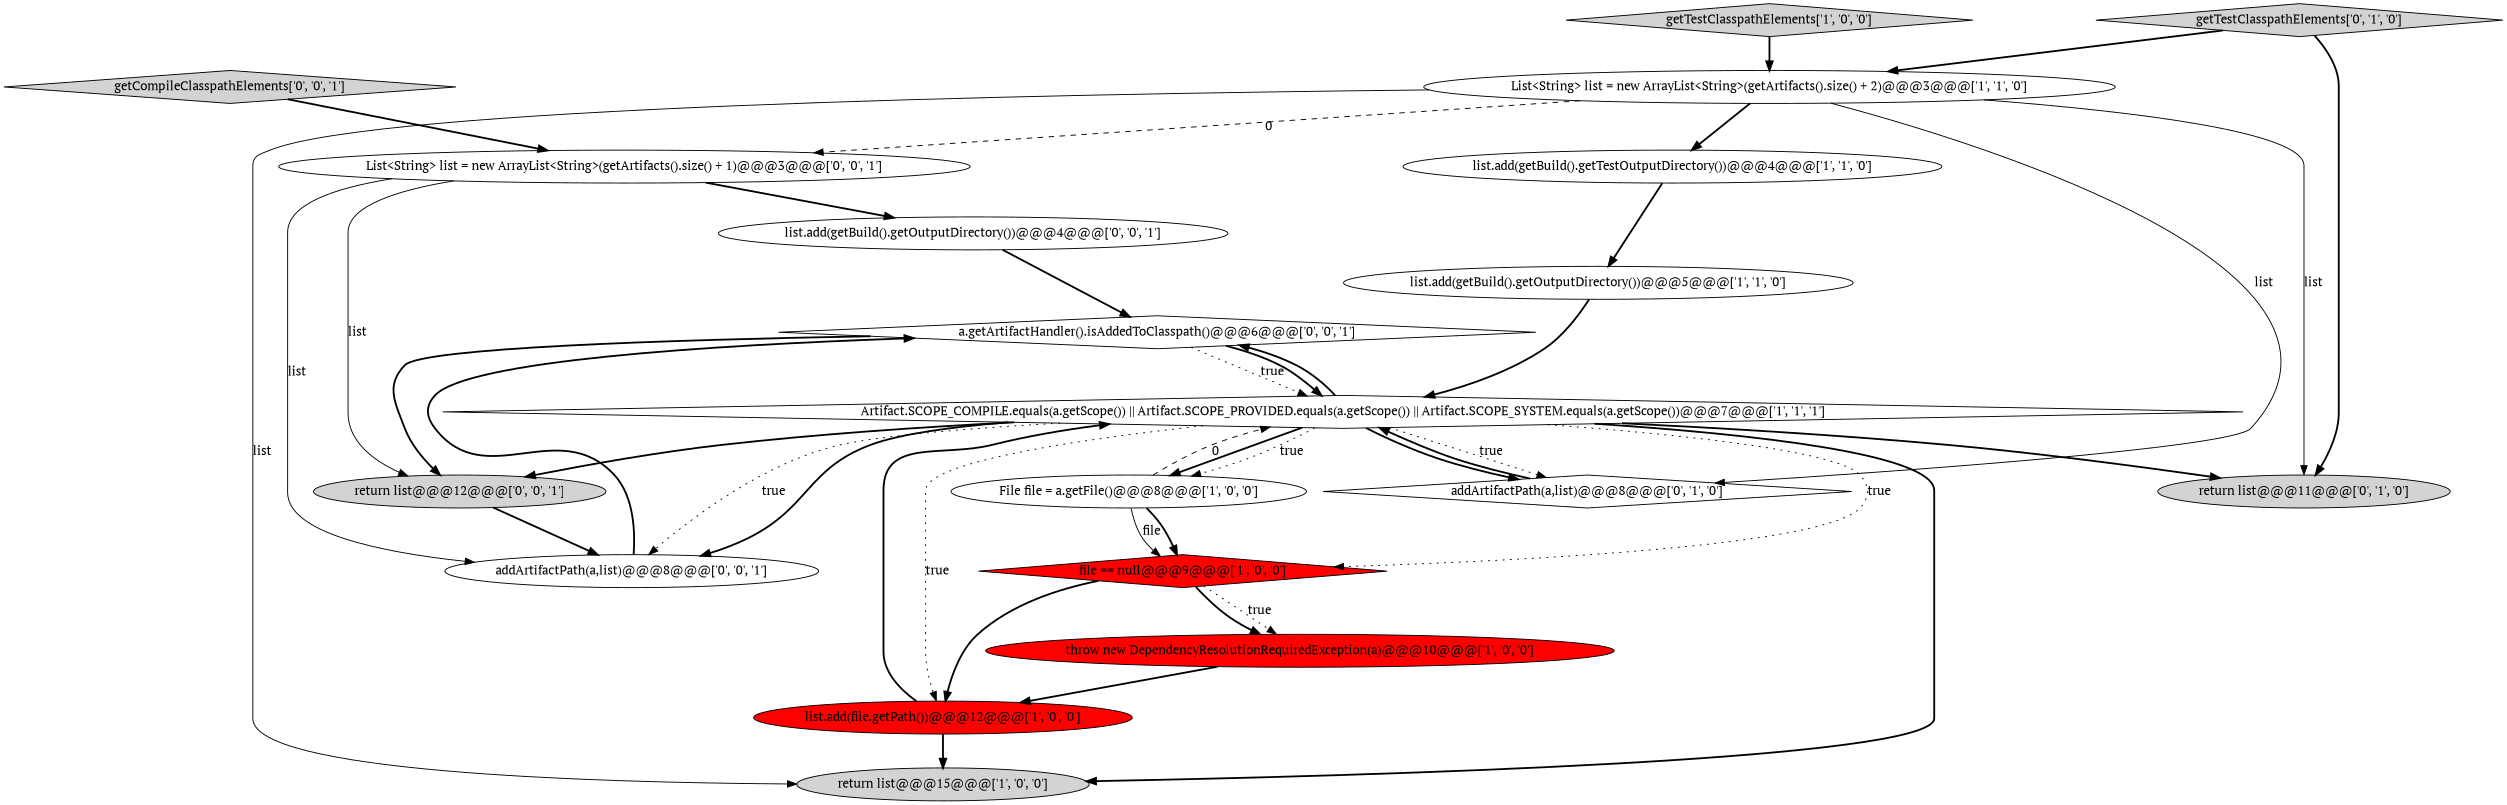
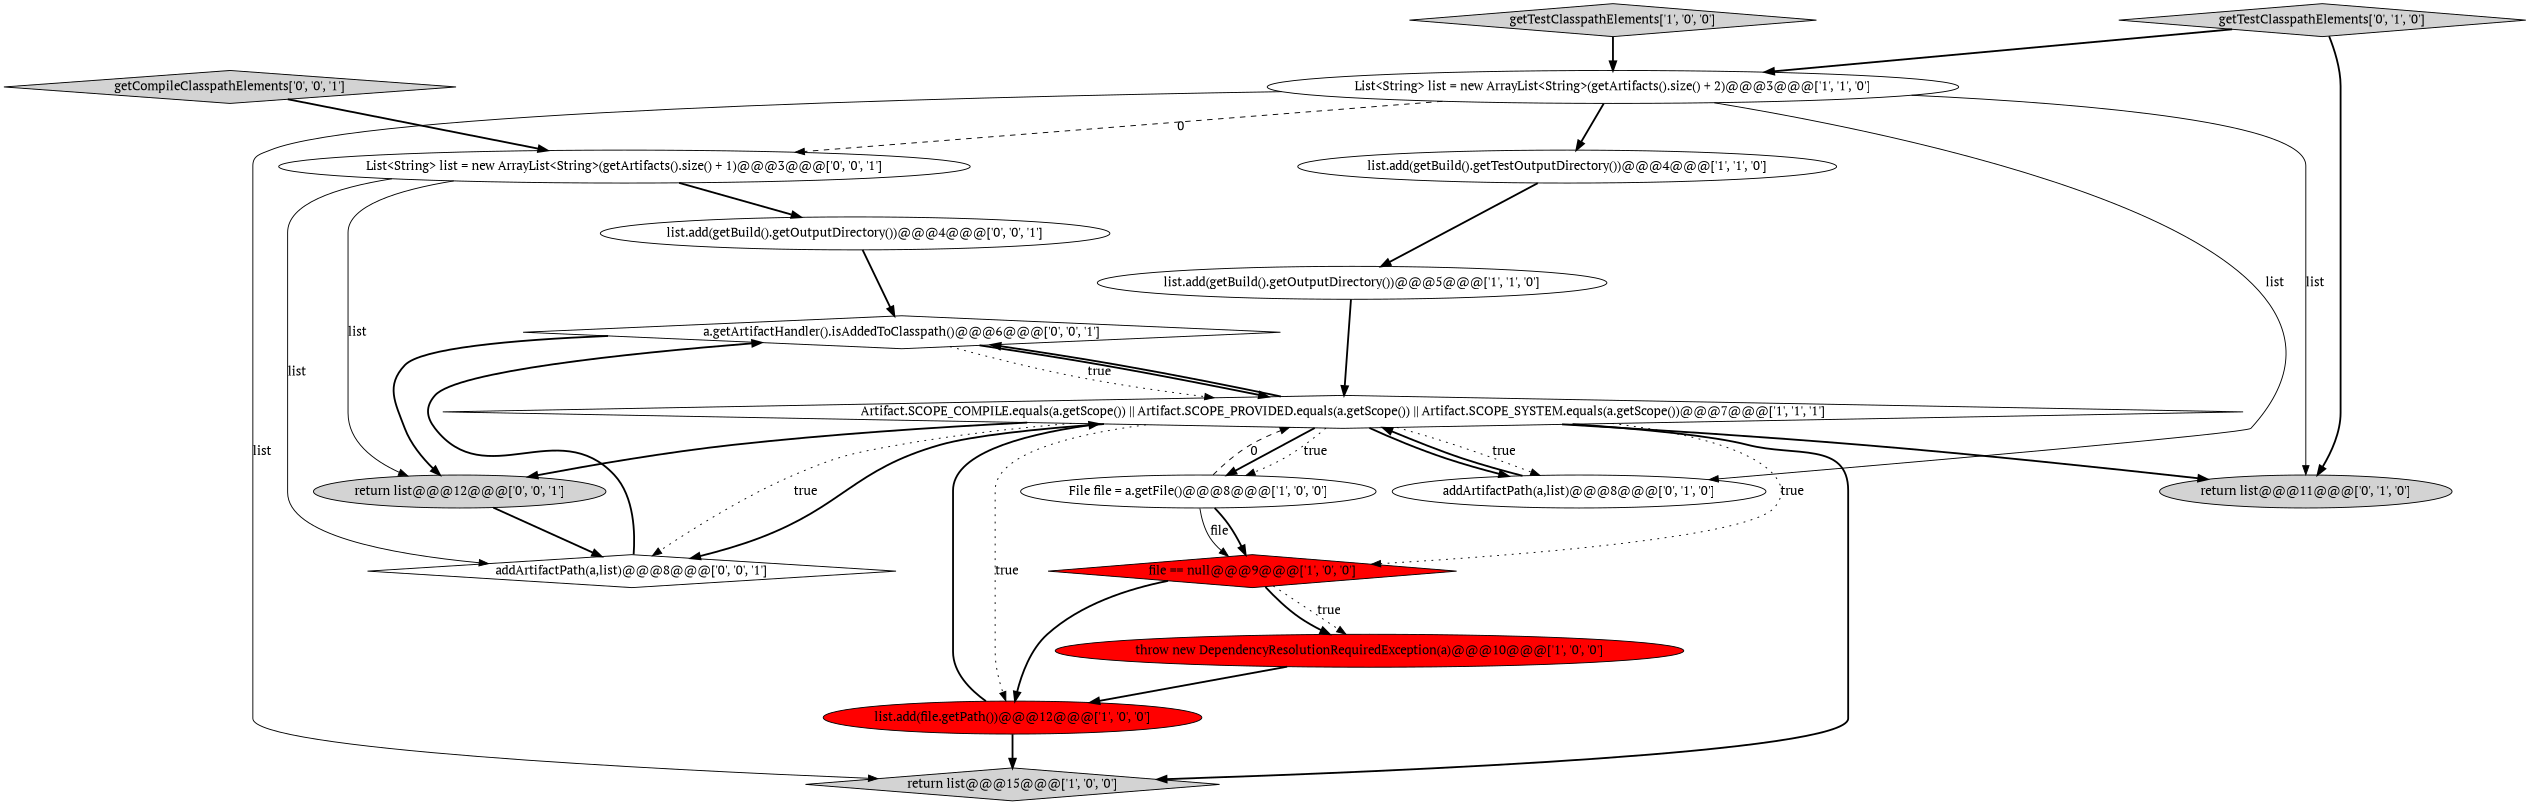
(1587, 492) -> (1579, 492)
(632, 571) -> (632, 571)
(943, 784) -> (1013, 784)
